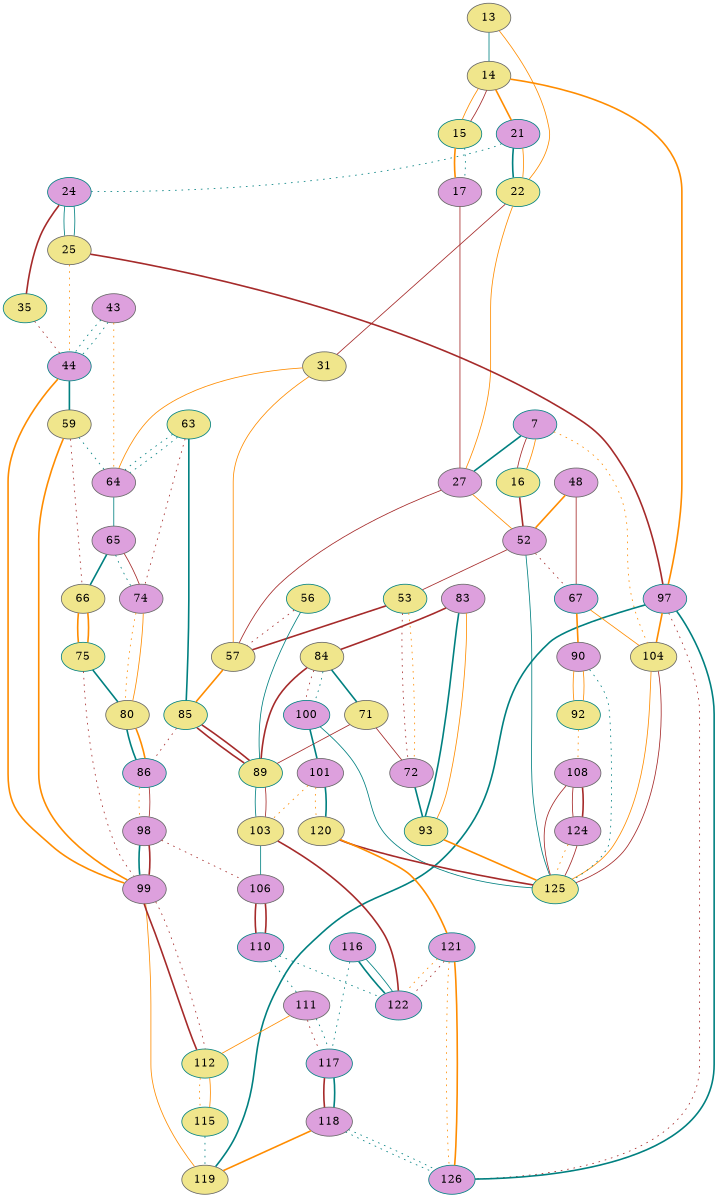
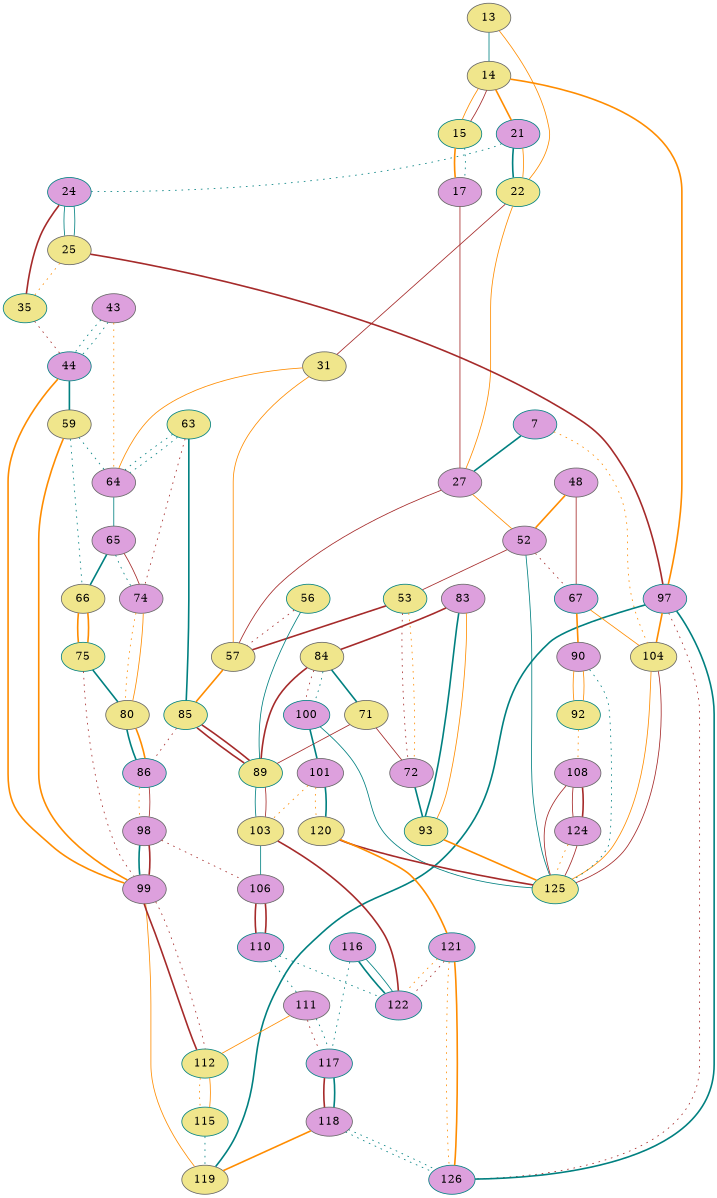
(69, 308) -> (47, 279)
(518, 483) -> none
(76, 512) -> (76, 512)
